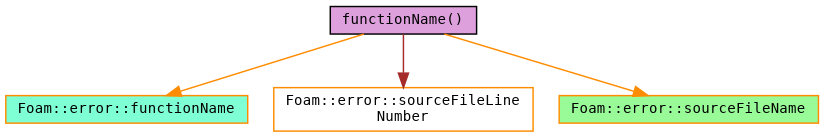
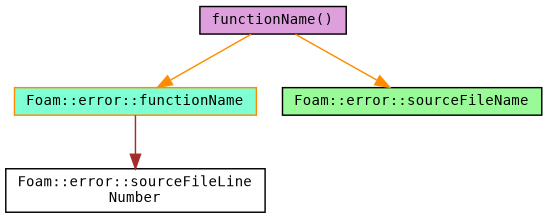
(403, 53) -> (135, 135)
(403, 109) -> (135, 190)
(689, 109) -> (412, 101)
